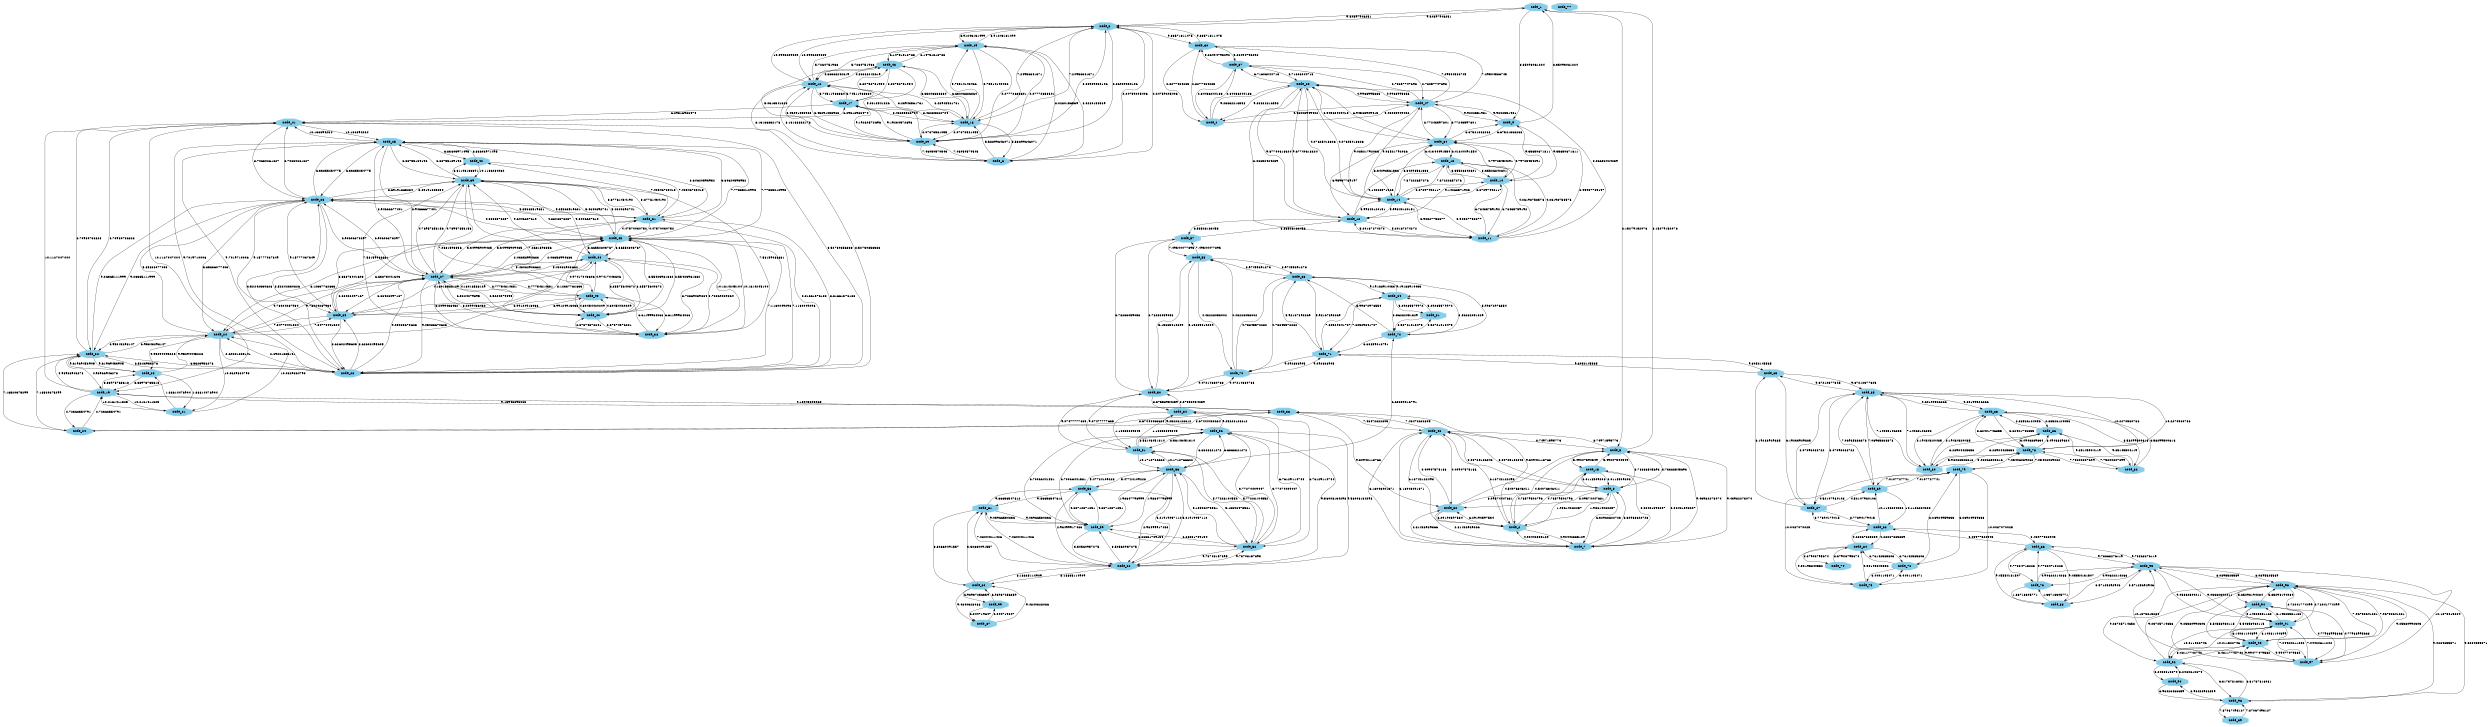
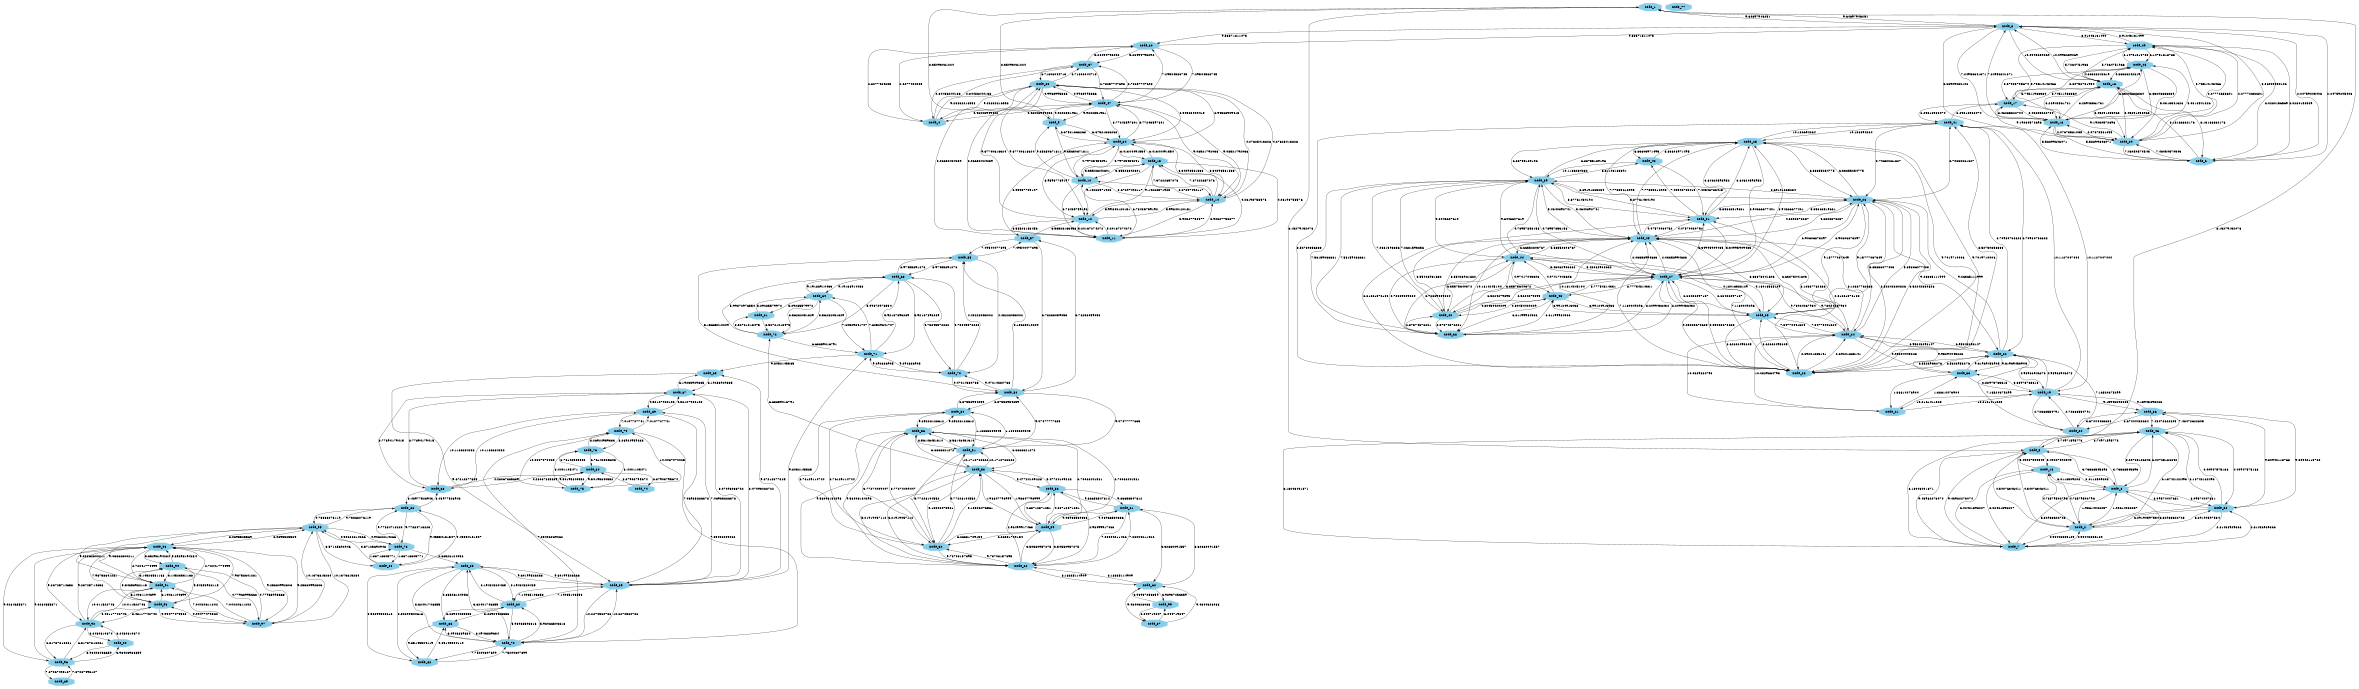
(900, 84) -> (2016, 84)
(1549, 364) -> (789, 532)
(2020, 425) -> (433, 556)
